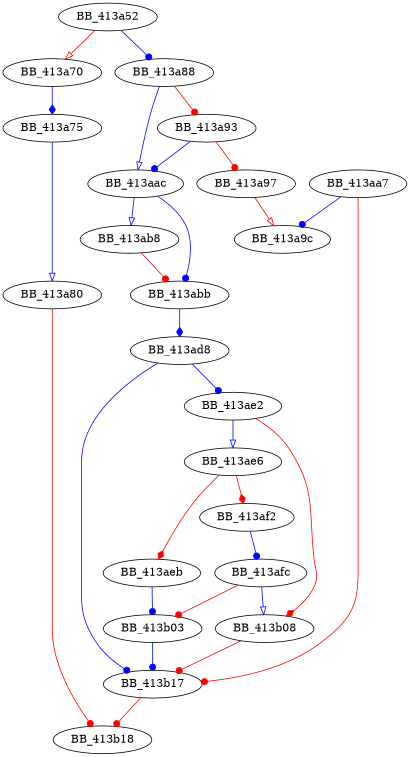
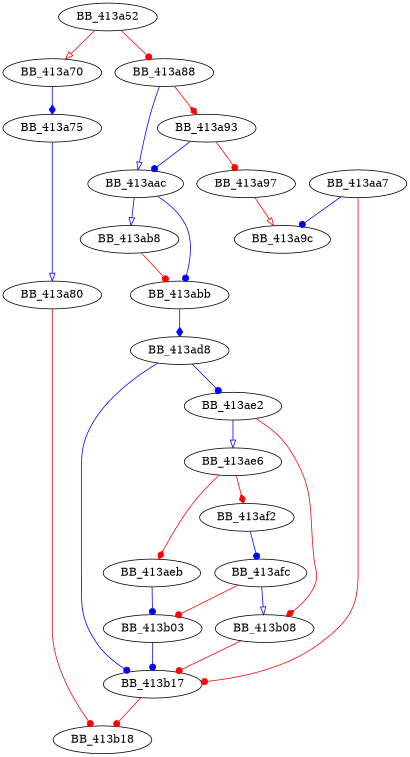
(134, 43) -> (134, 43)
(184, 98) -> (183, 97)
